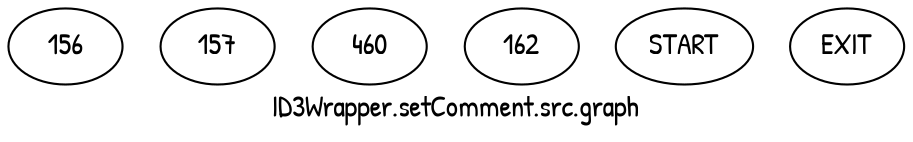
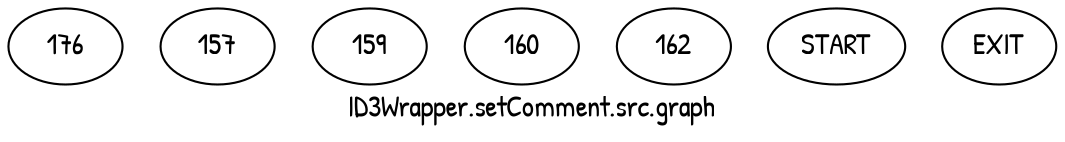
(65, 46) -> (65, 46)
none -> (370, 46)
(370, 46) -> (522, 46)
